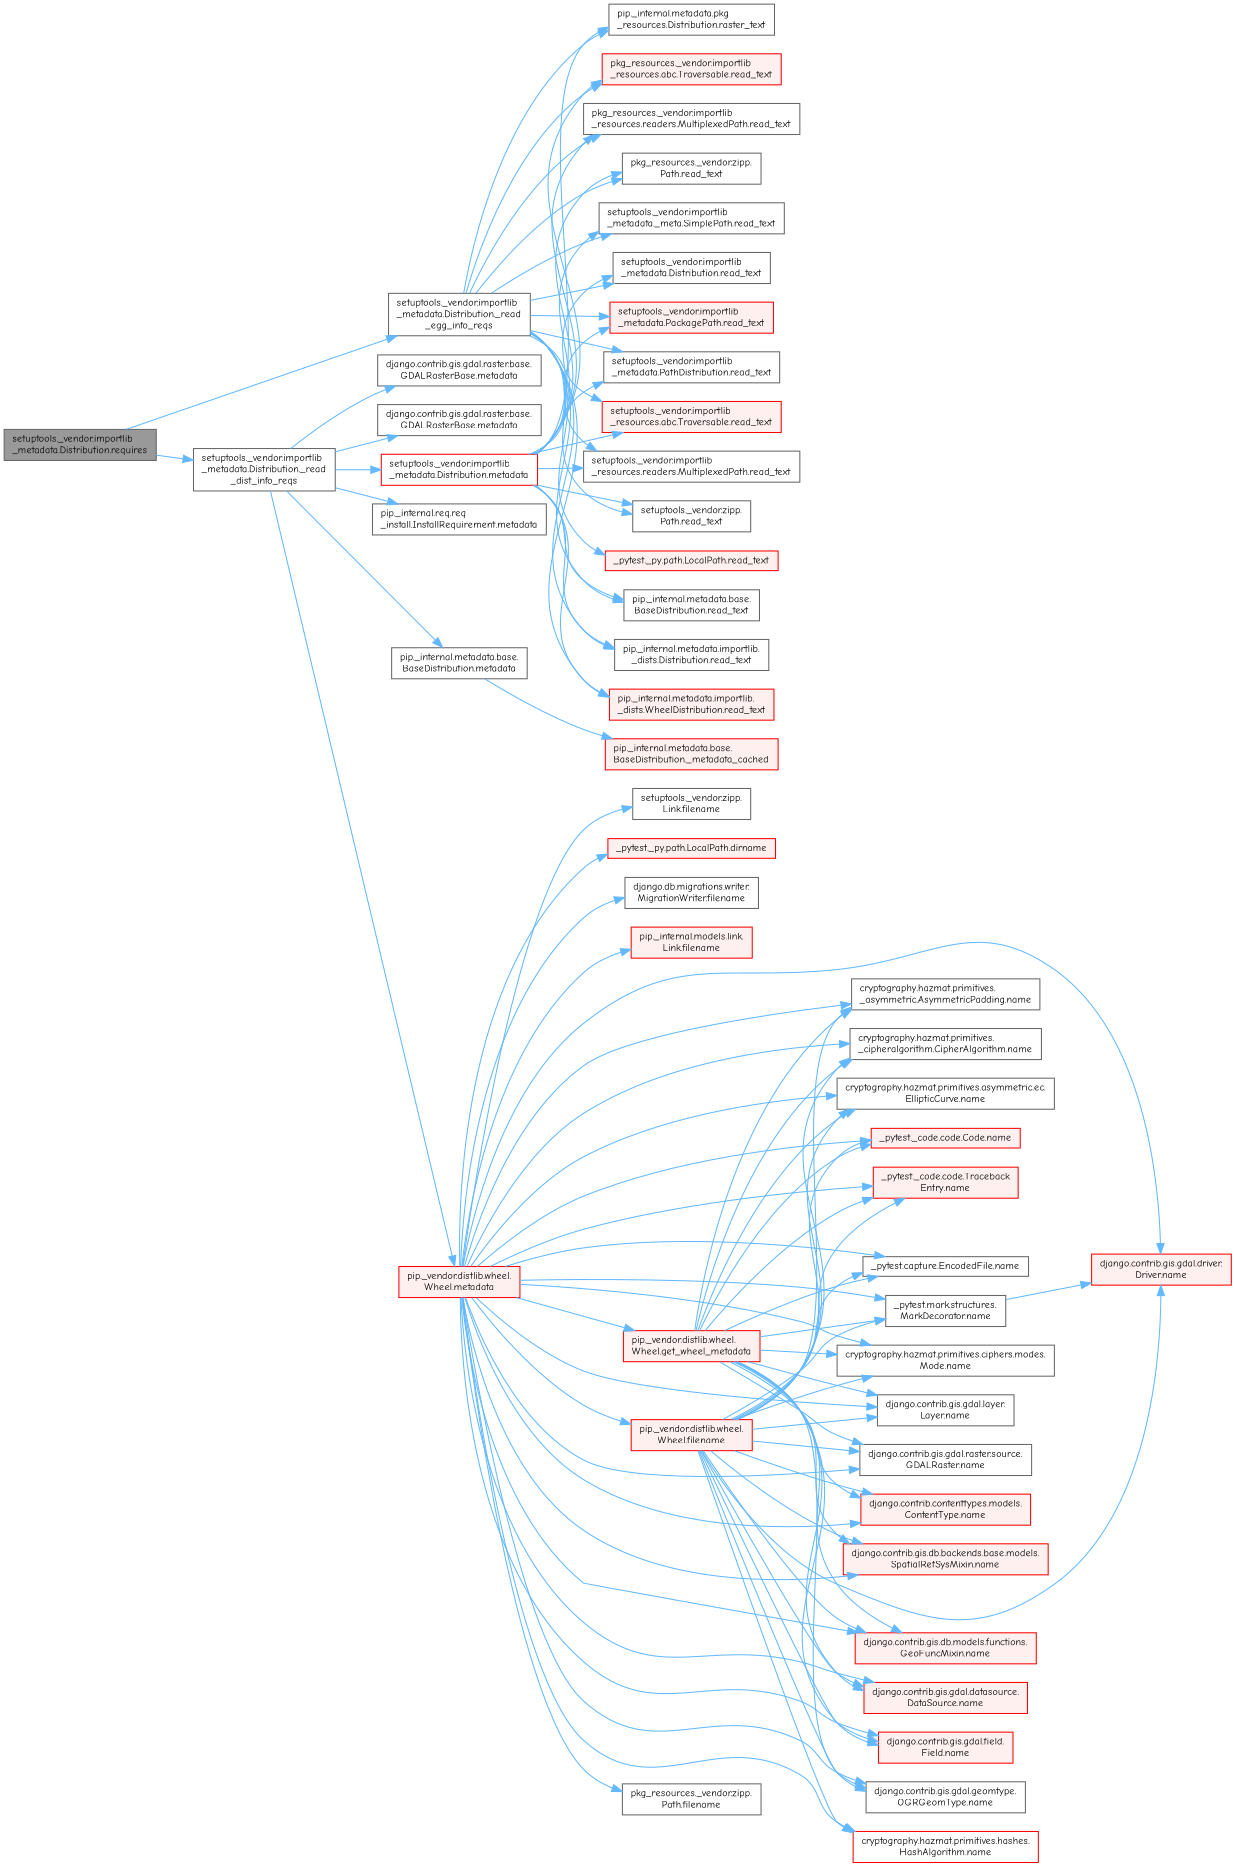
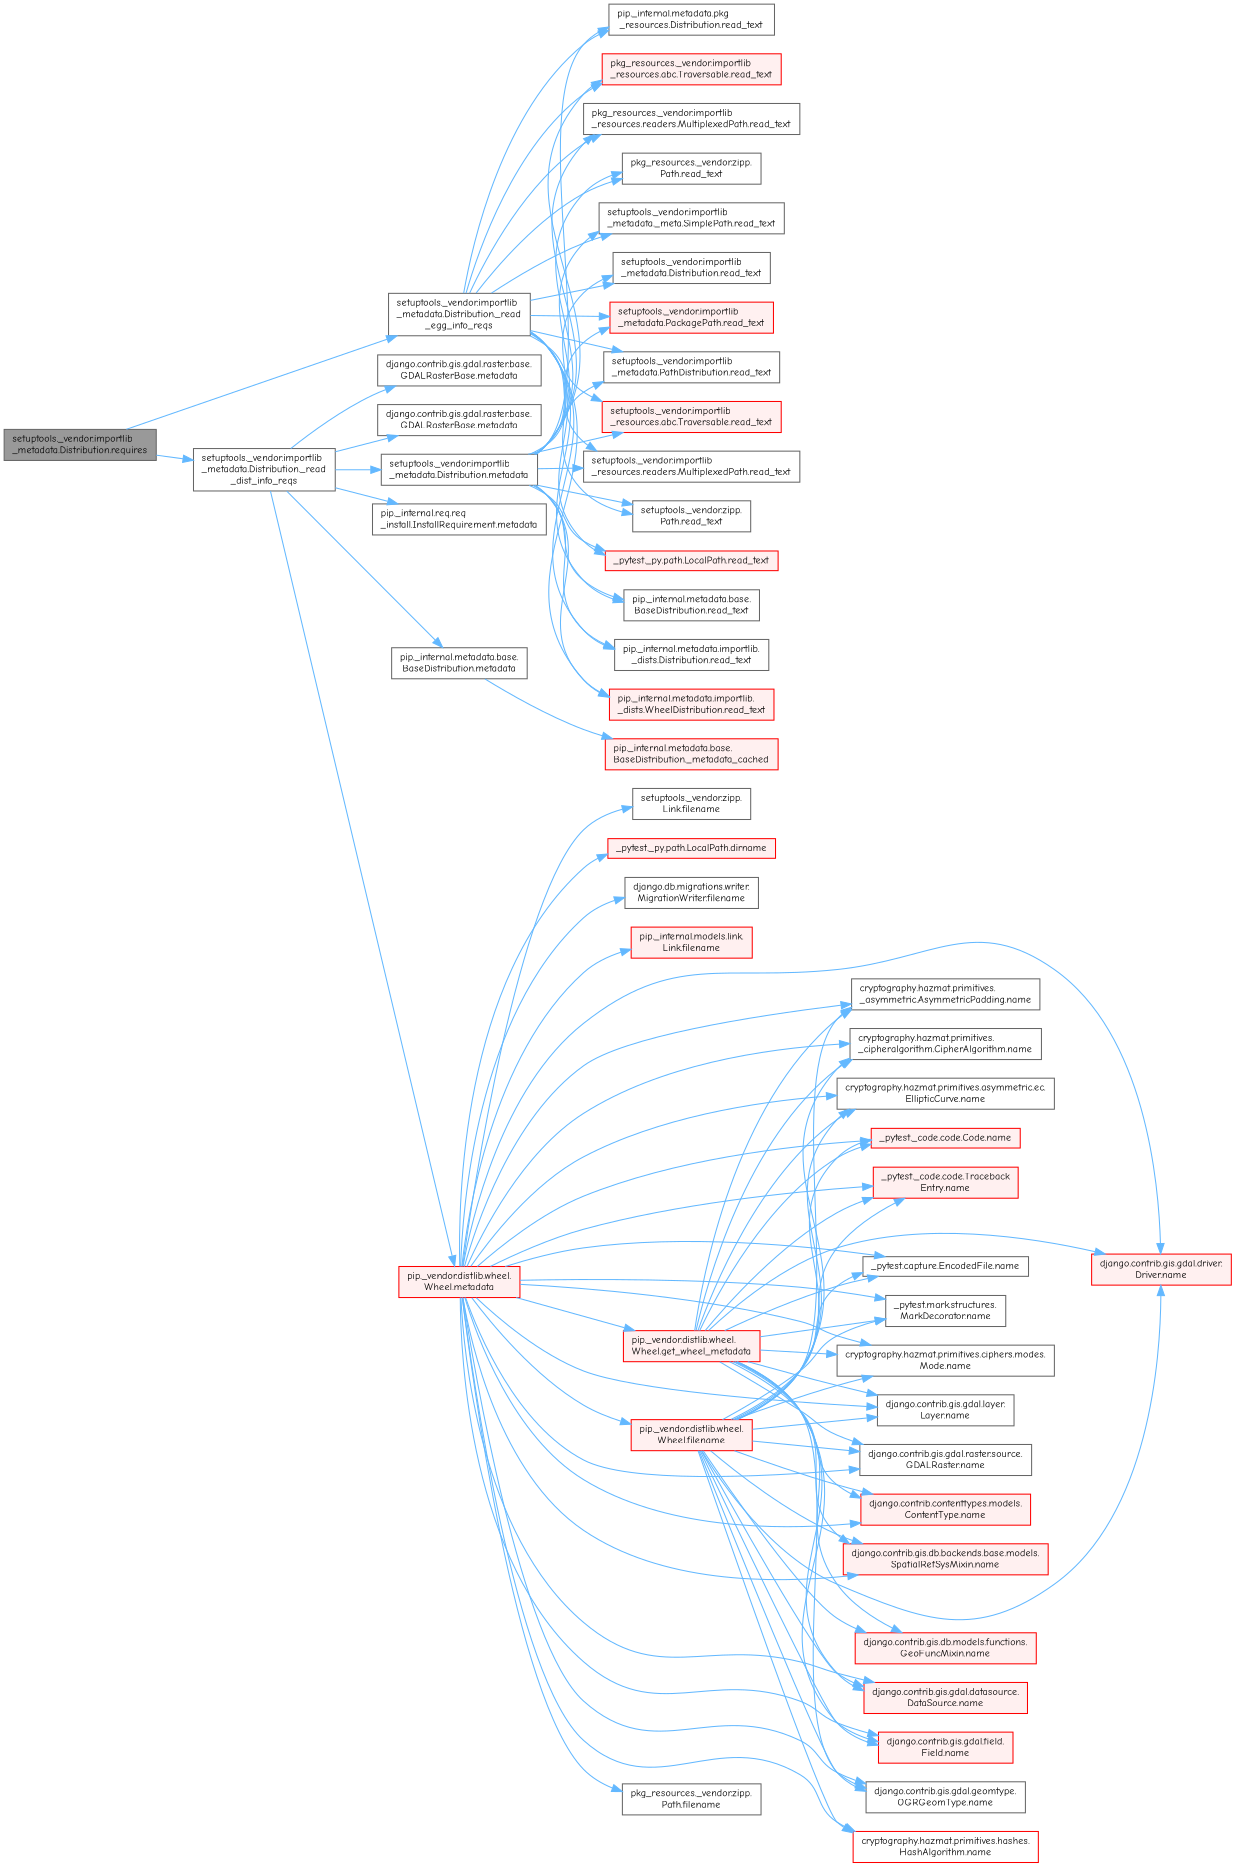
(692, 20) -> (692, 20)
(459, 470) -> (459, 470)
none -> (563, 515)
(1043, 1292) -> (889, 1237)
(566, 1566) -> none
